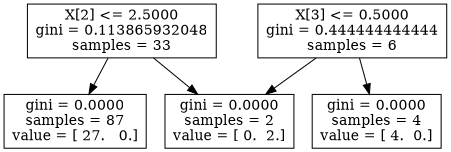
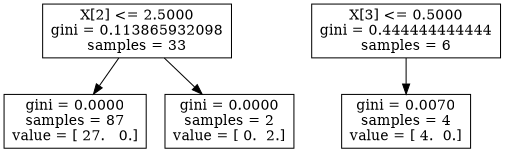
(122, 31) -> (137, 31)
(295, 73) -> none
(377, 121) -> (406, 121)
